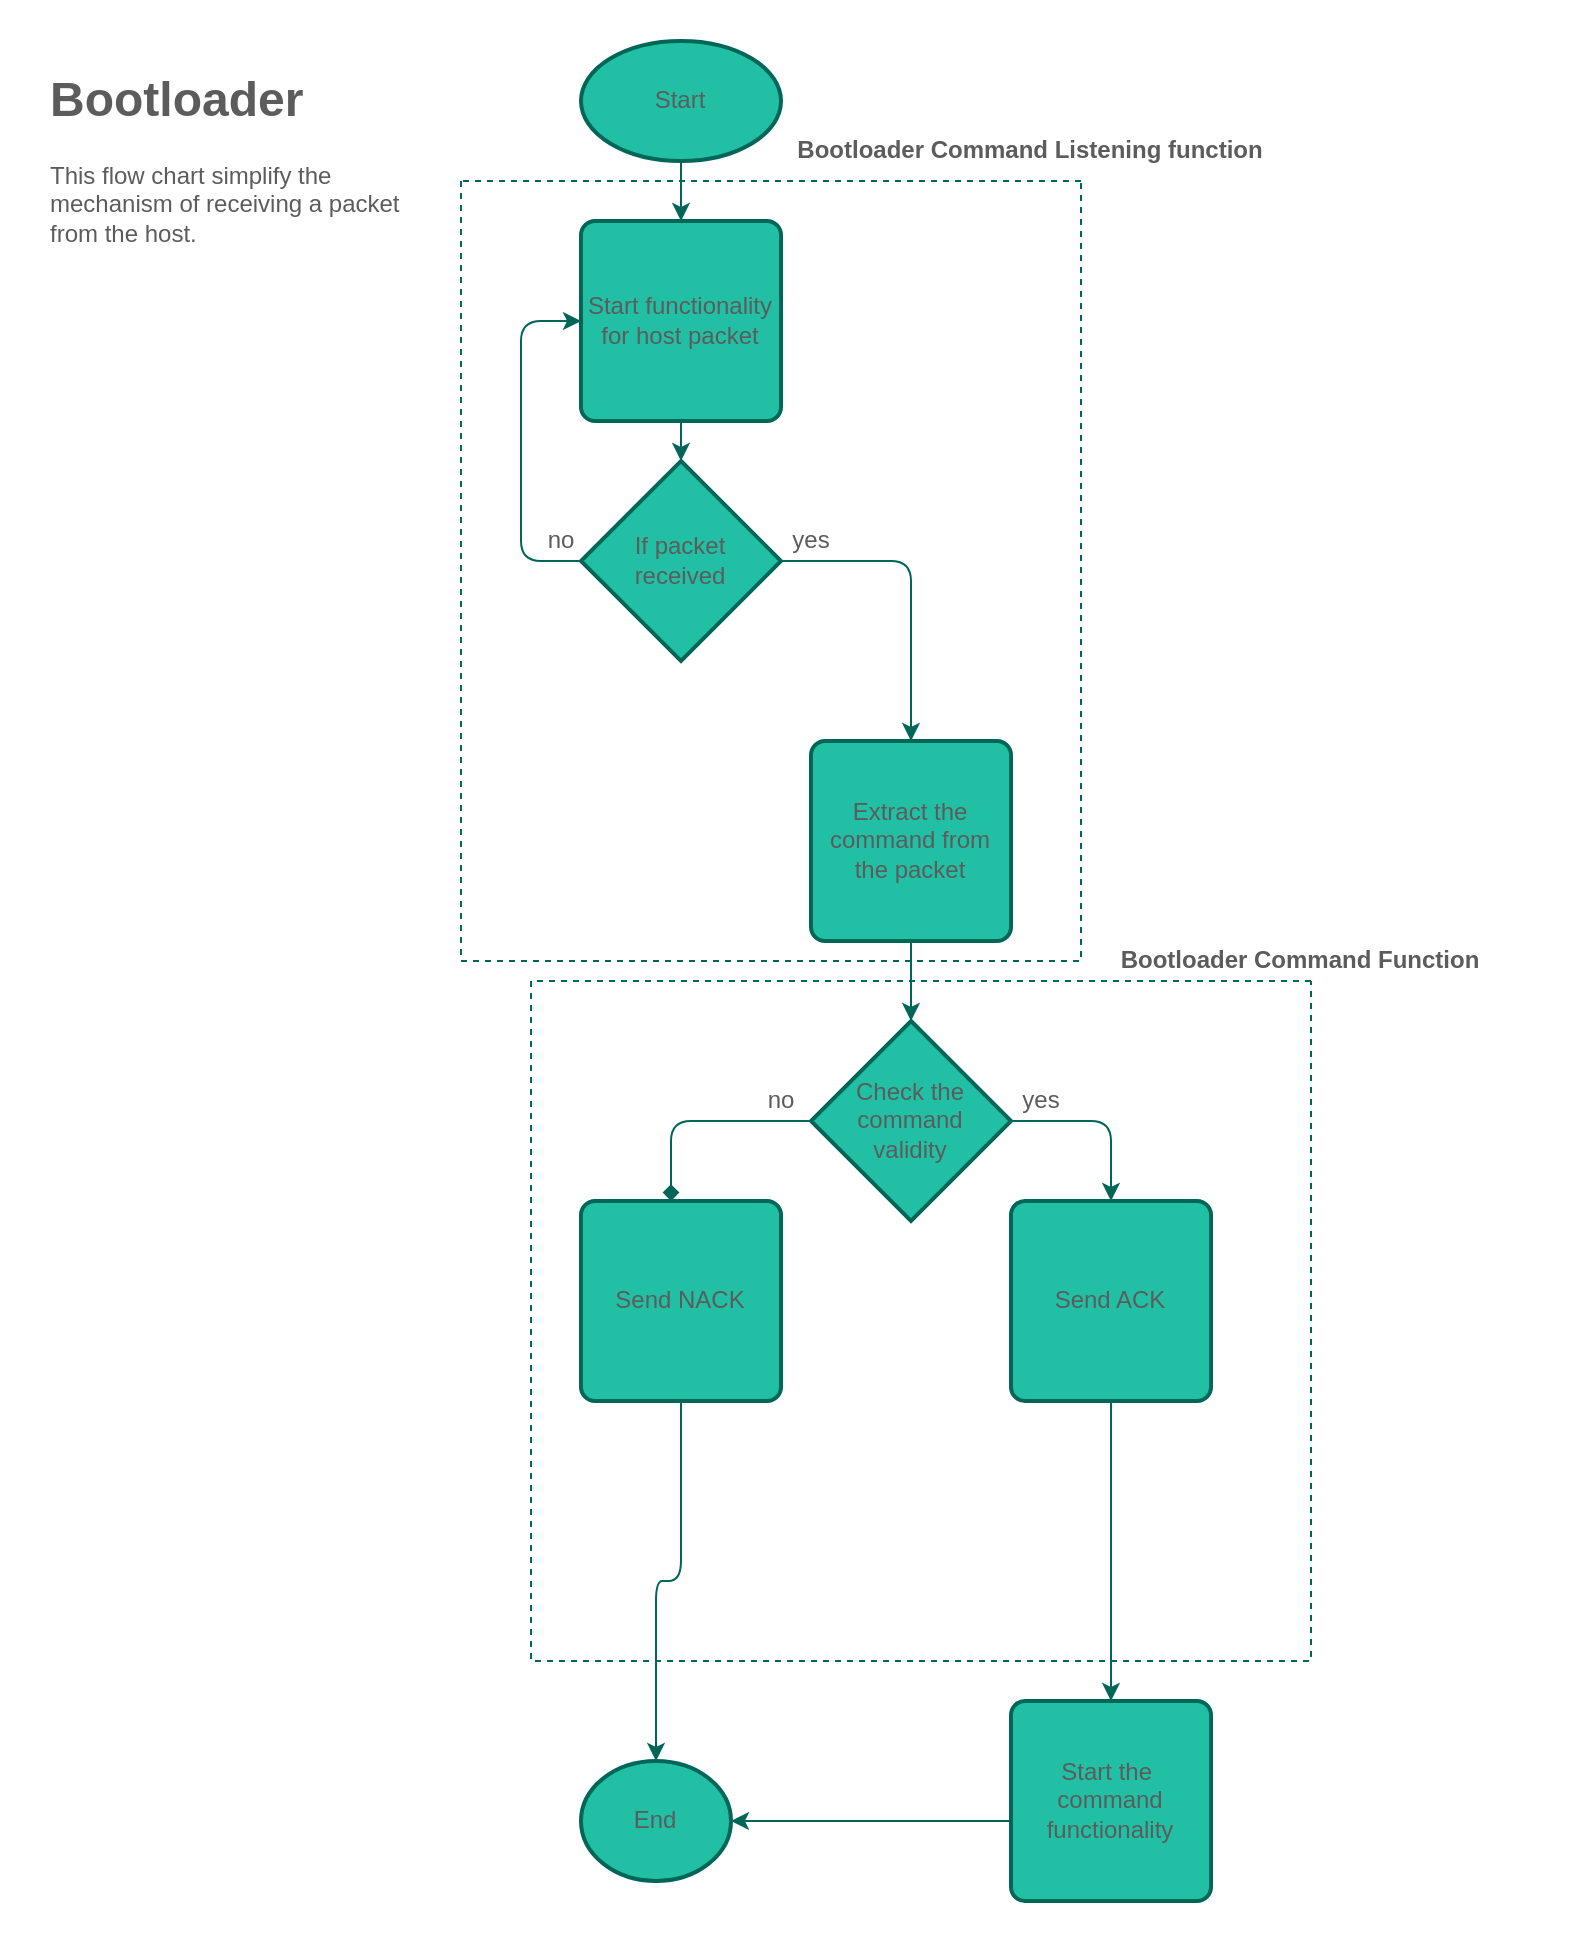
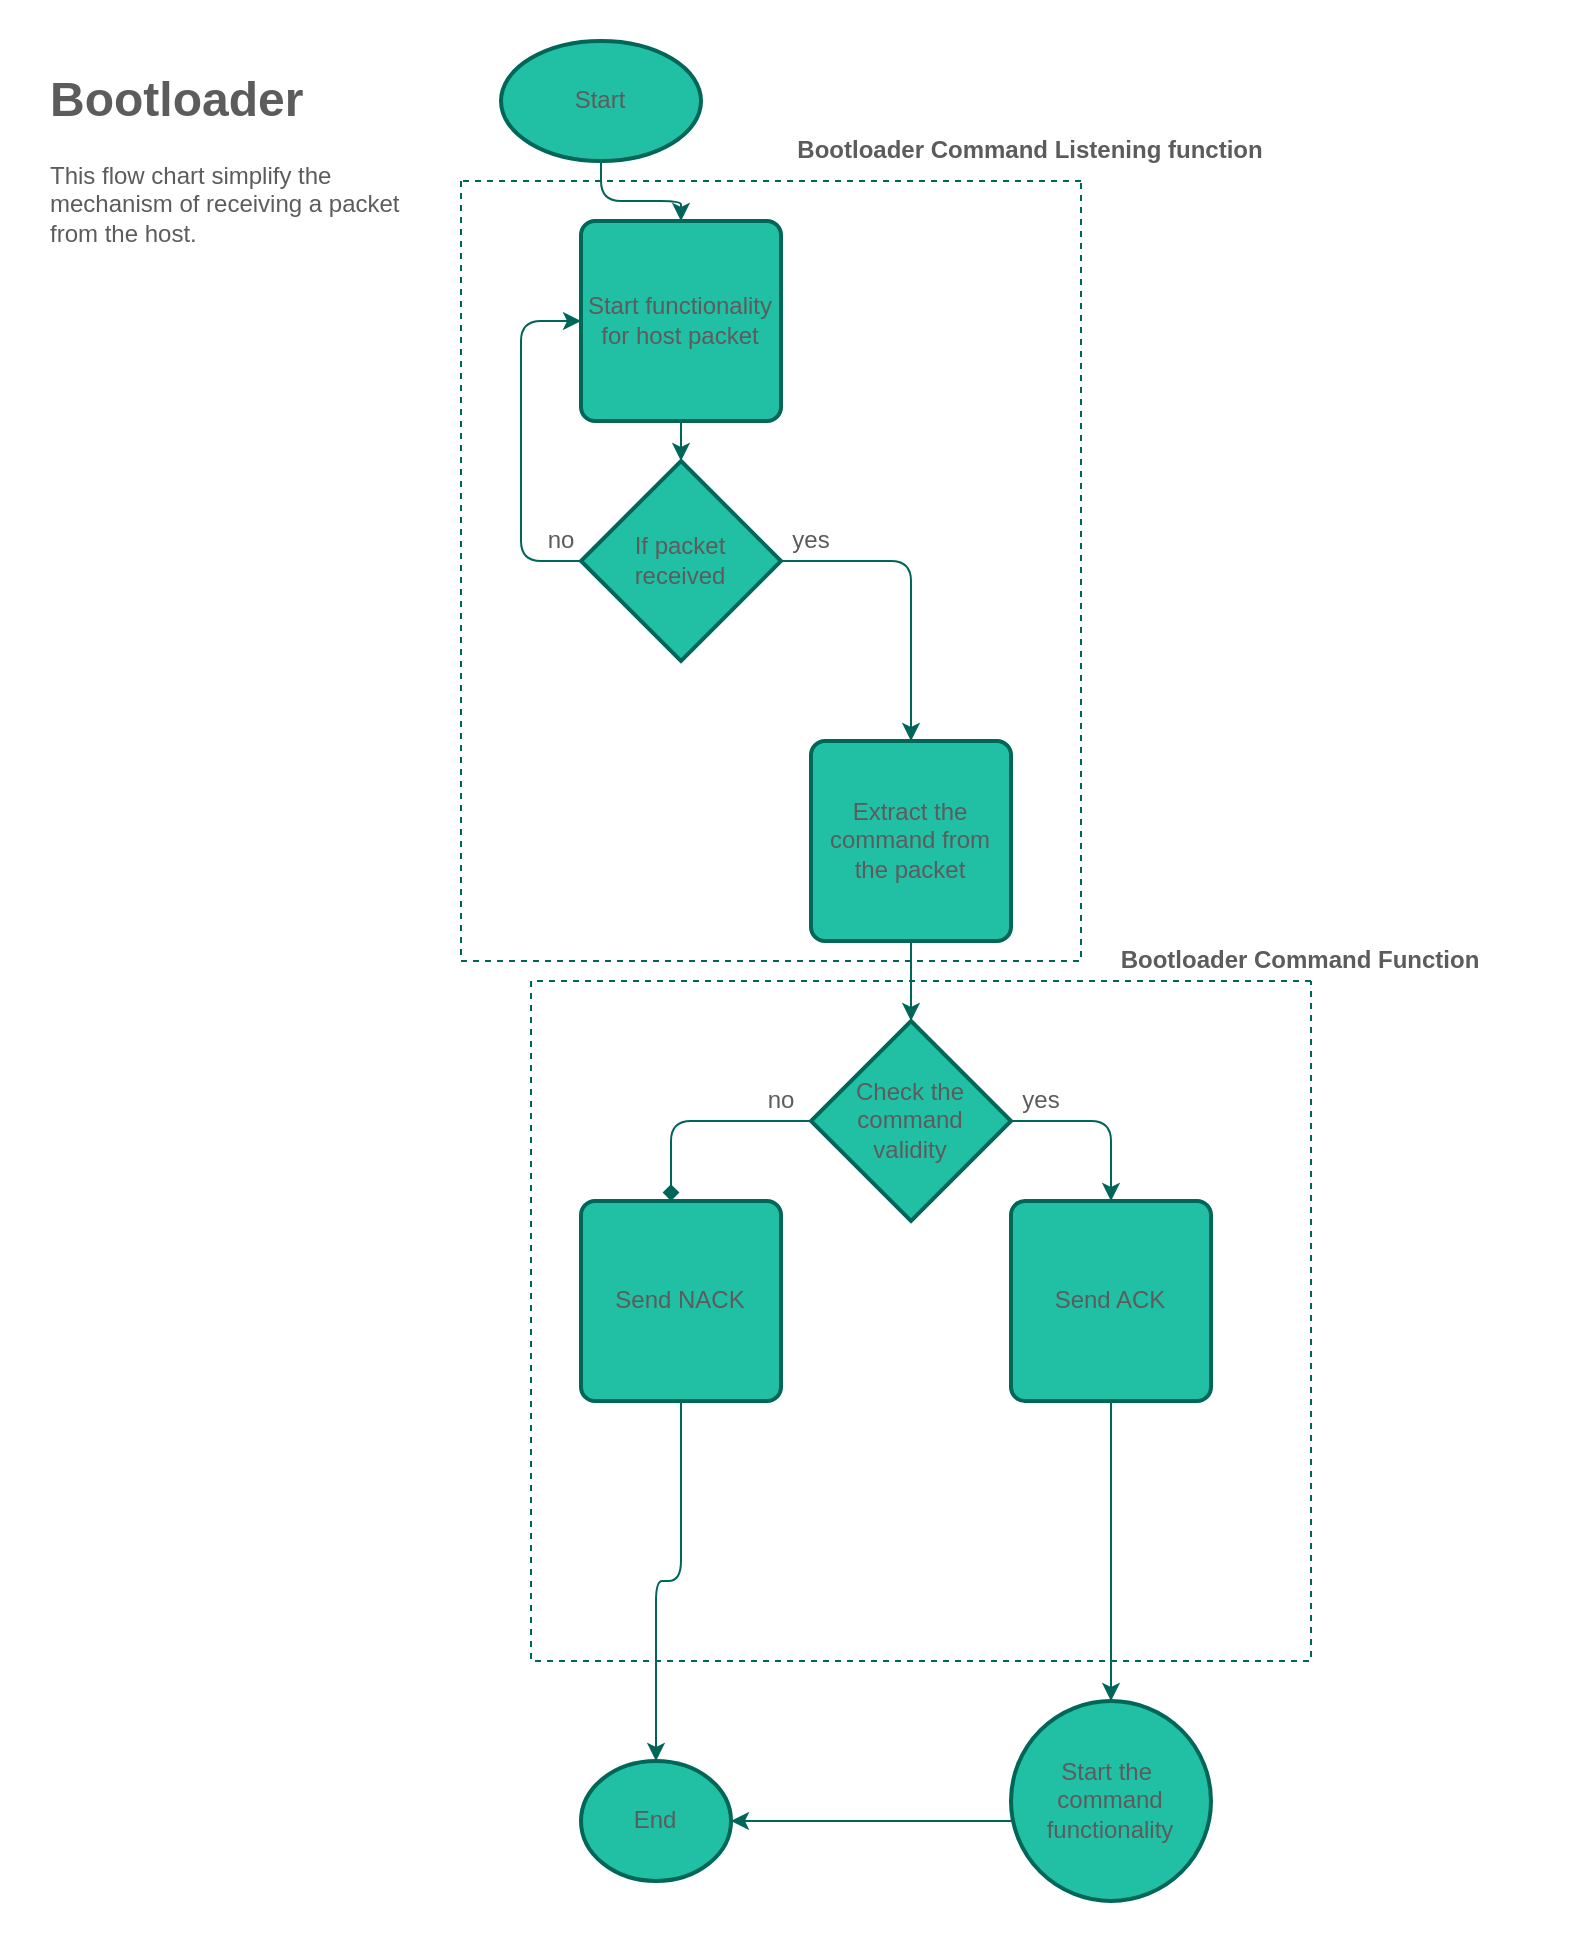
(681, 101) -> (601, 101)
(1111, 1801) -> (1111, 1801)
